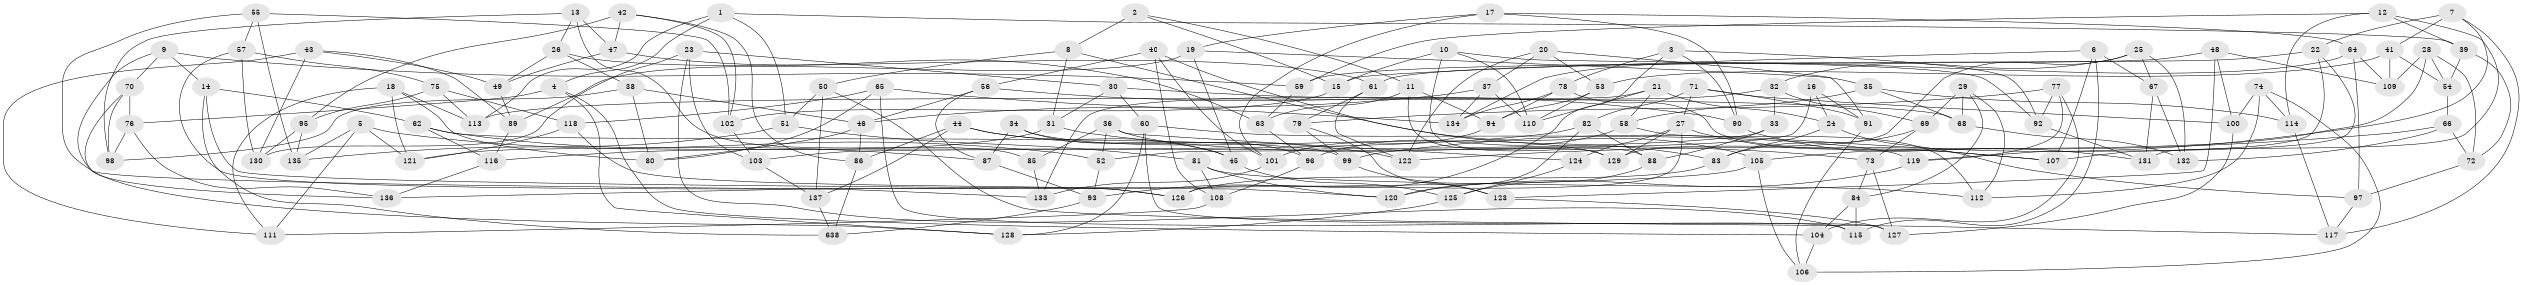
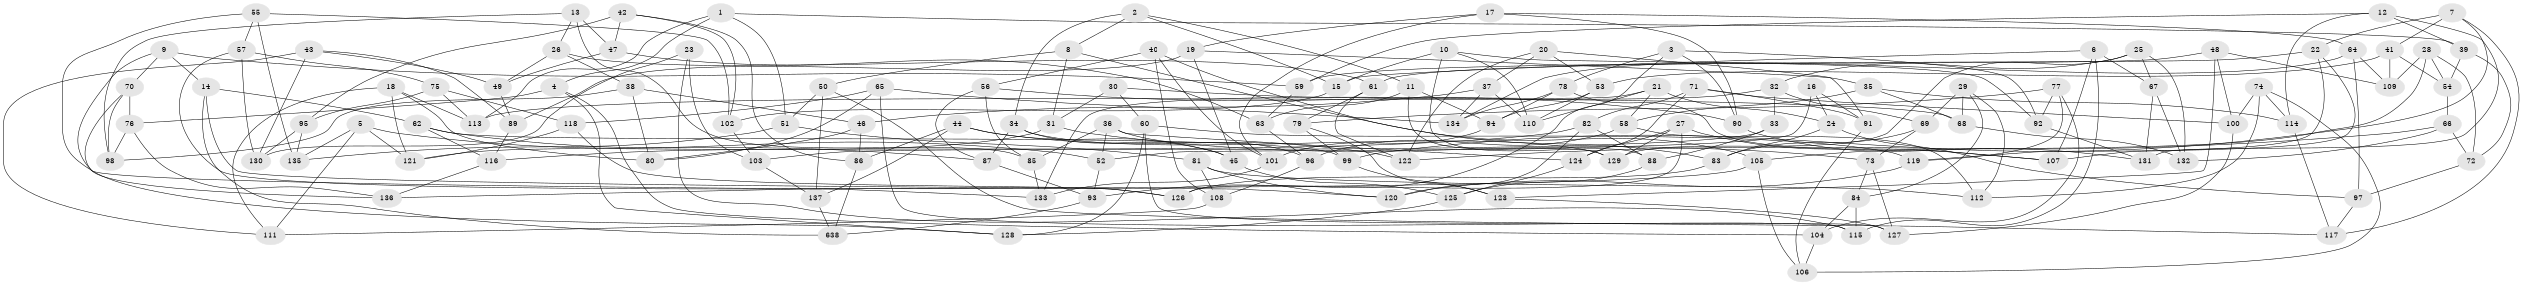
none -> (1048, 43)
(812, 61) -> none
(1688, 105) -> (1651, 127)
(924, 106) -> (993, 130)
